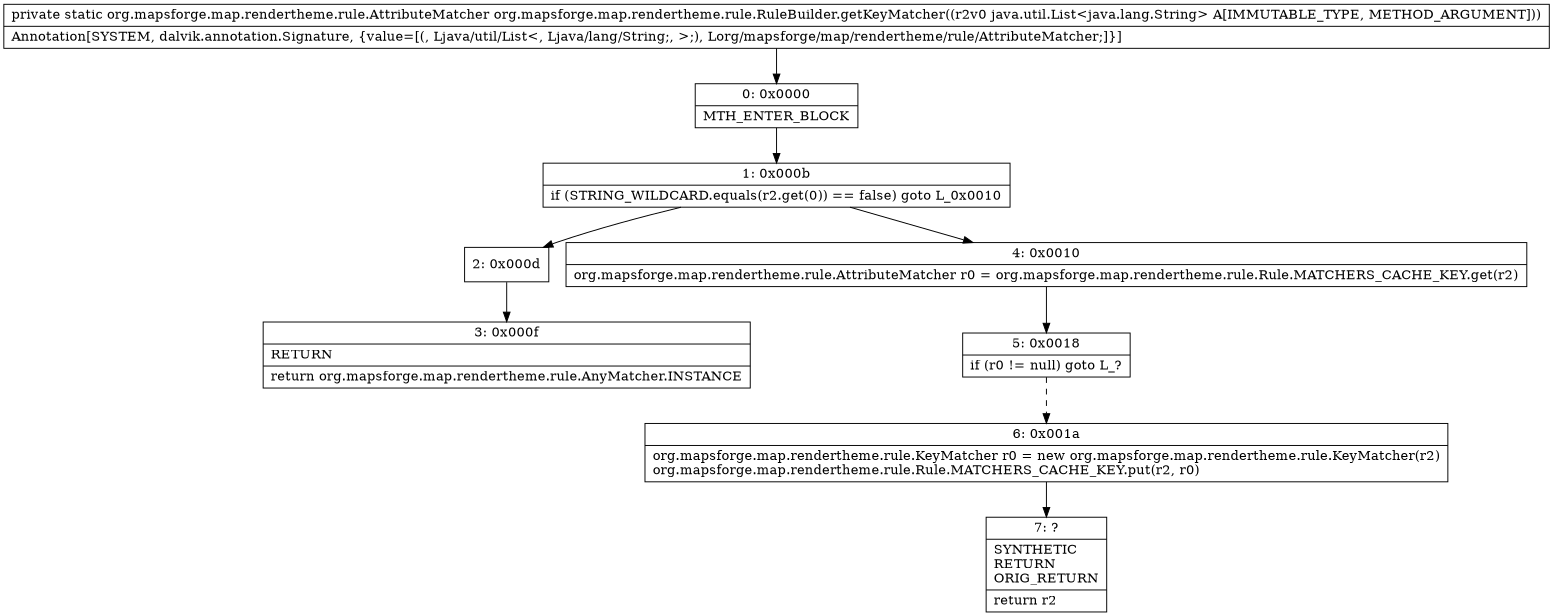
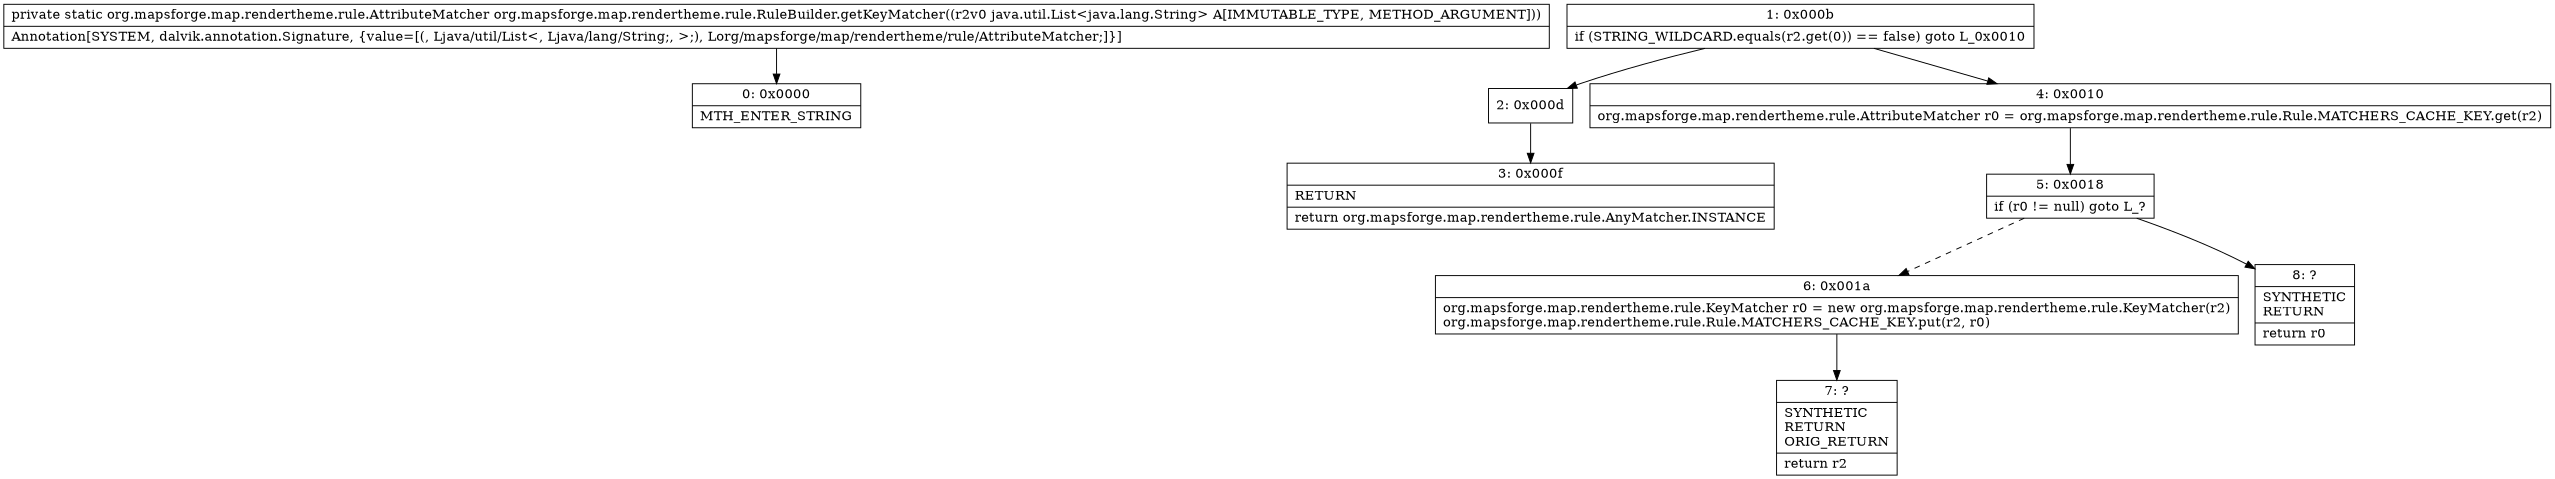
(777, 116) -> (777, 116)
(777, 141) -> none
none -> (2305, 305)
